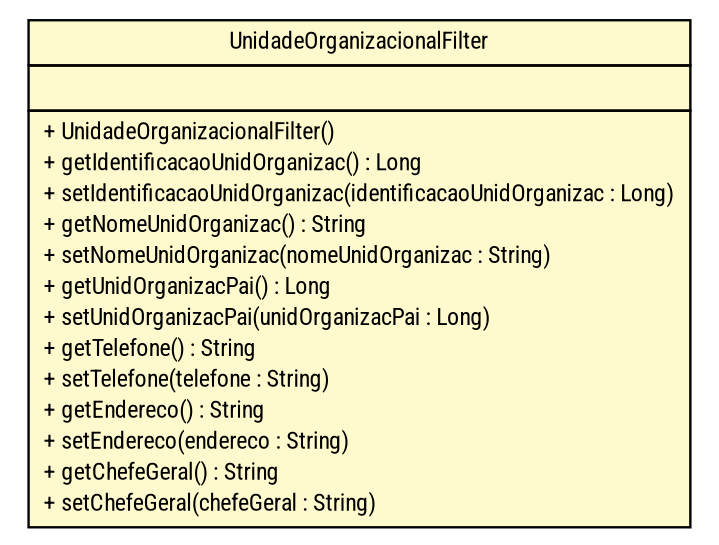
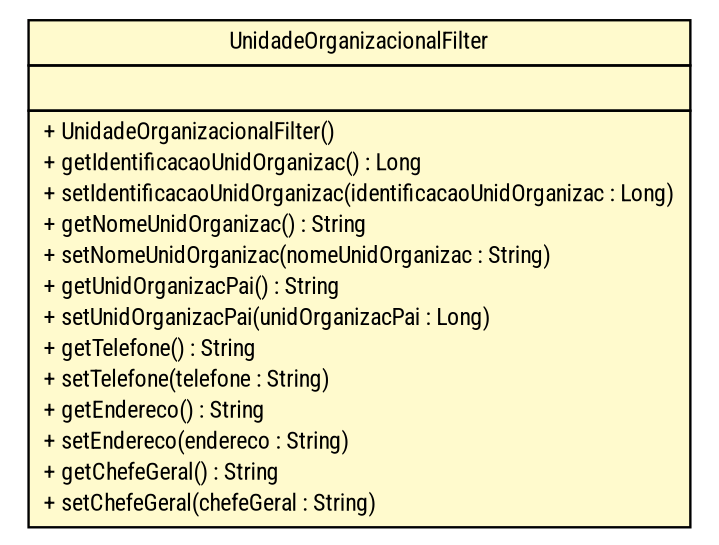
(188, 287) -> (193, 287)
